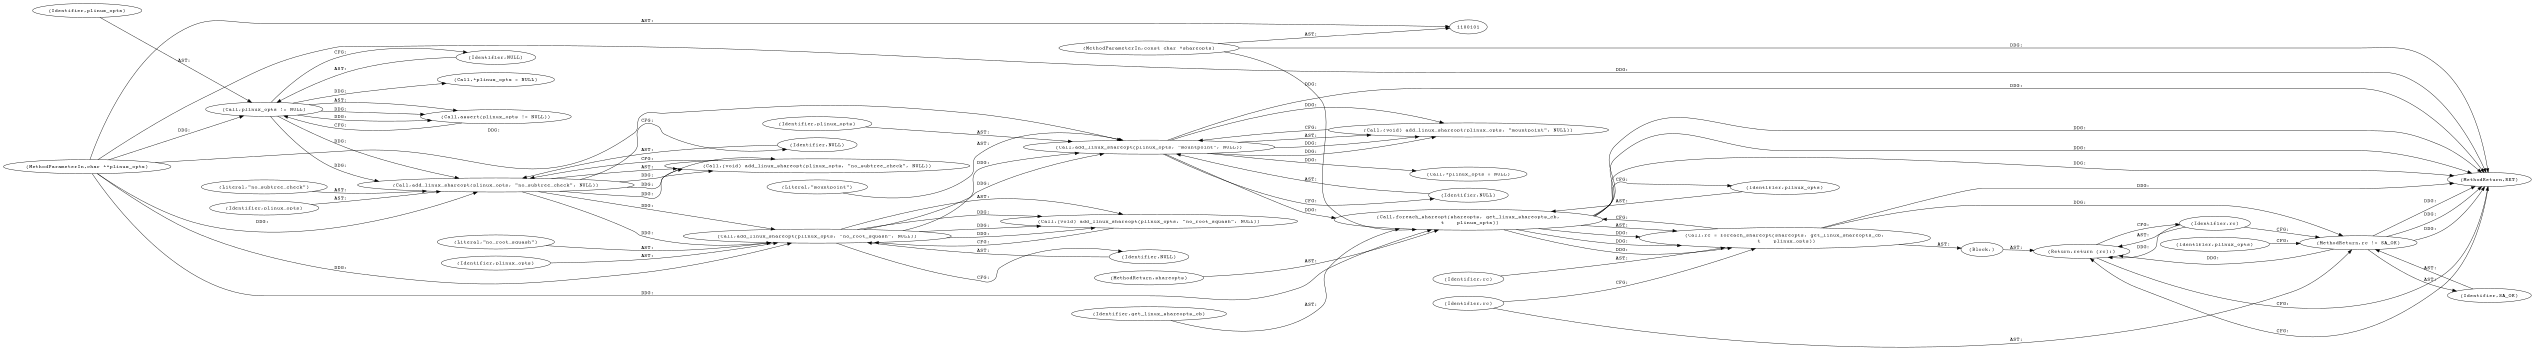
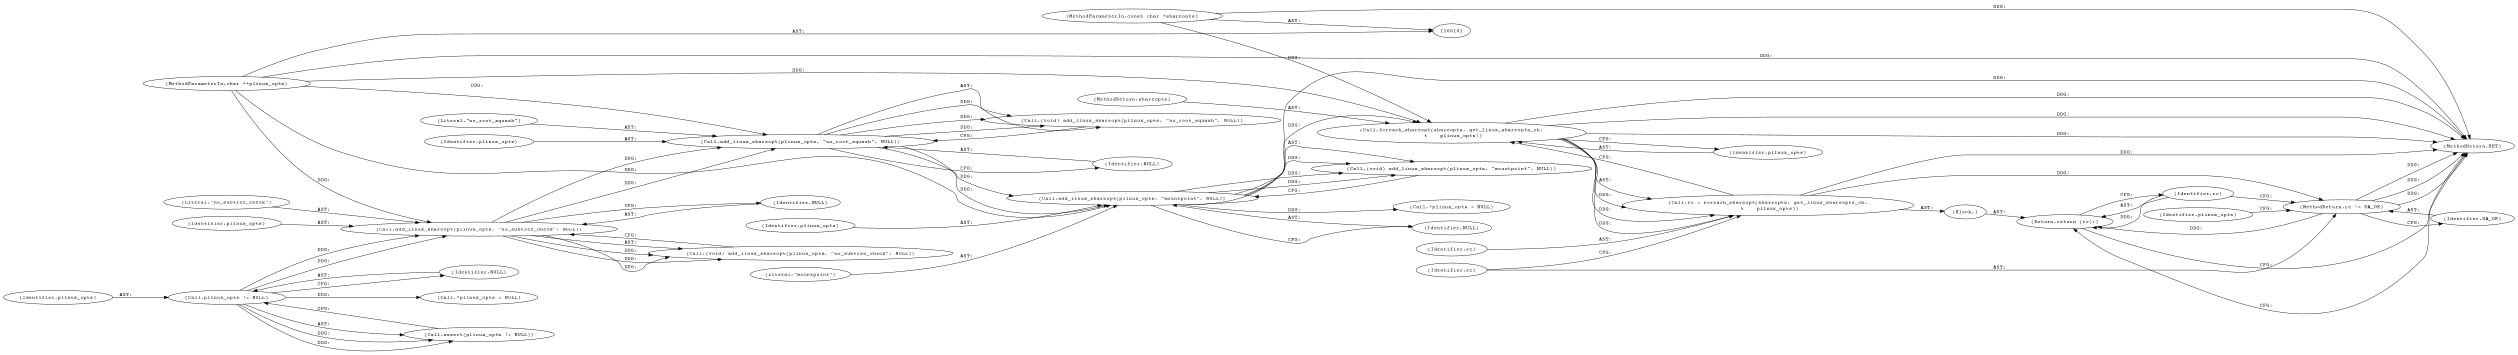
(174, 138) -> none
(2432, 279) -> (2416, 223)
(1149, 314) -> none
